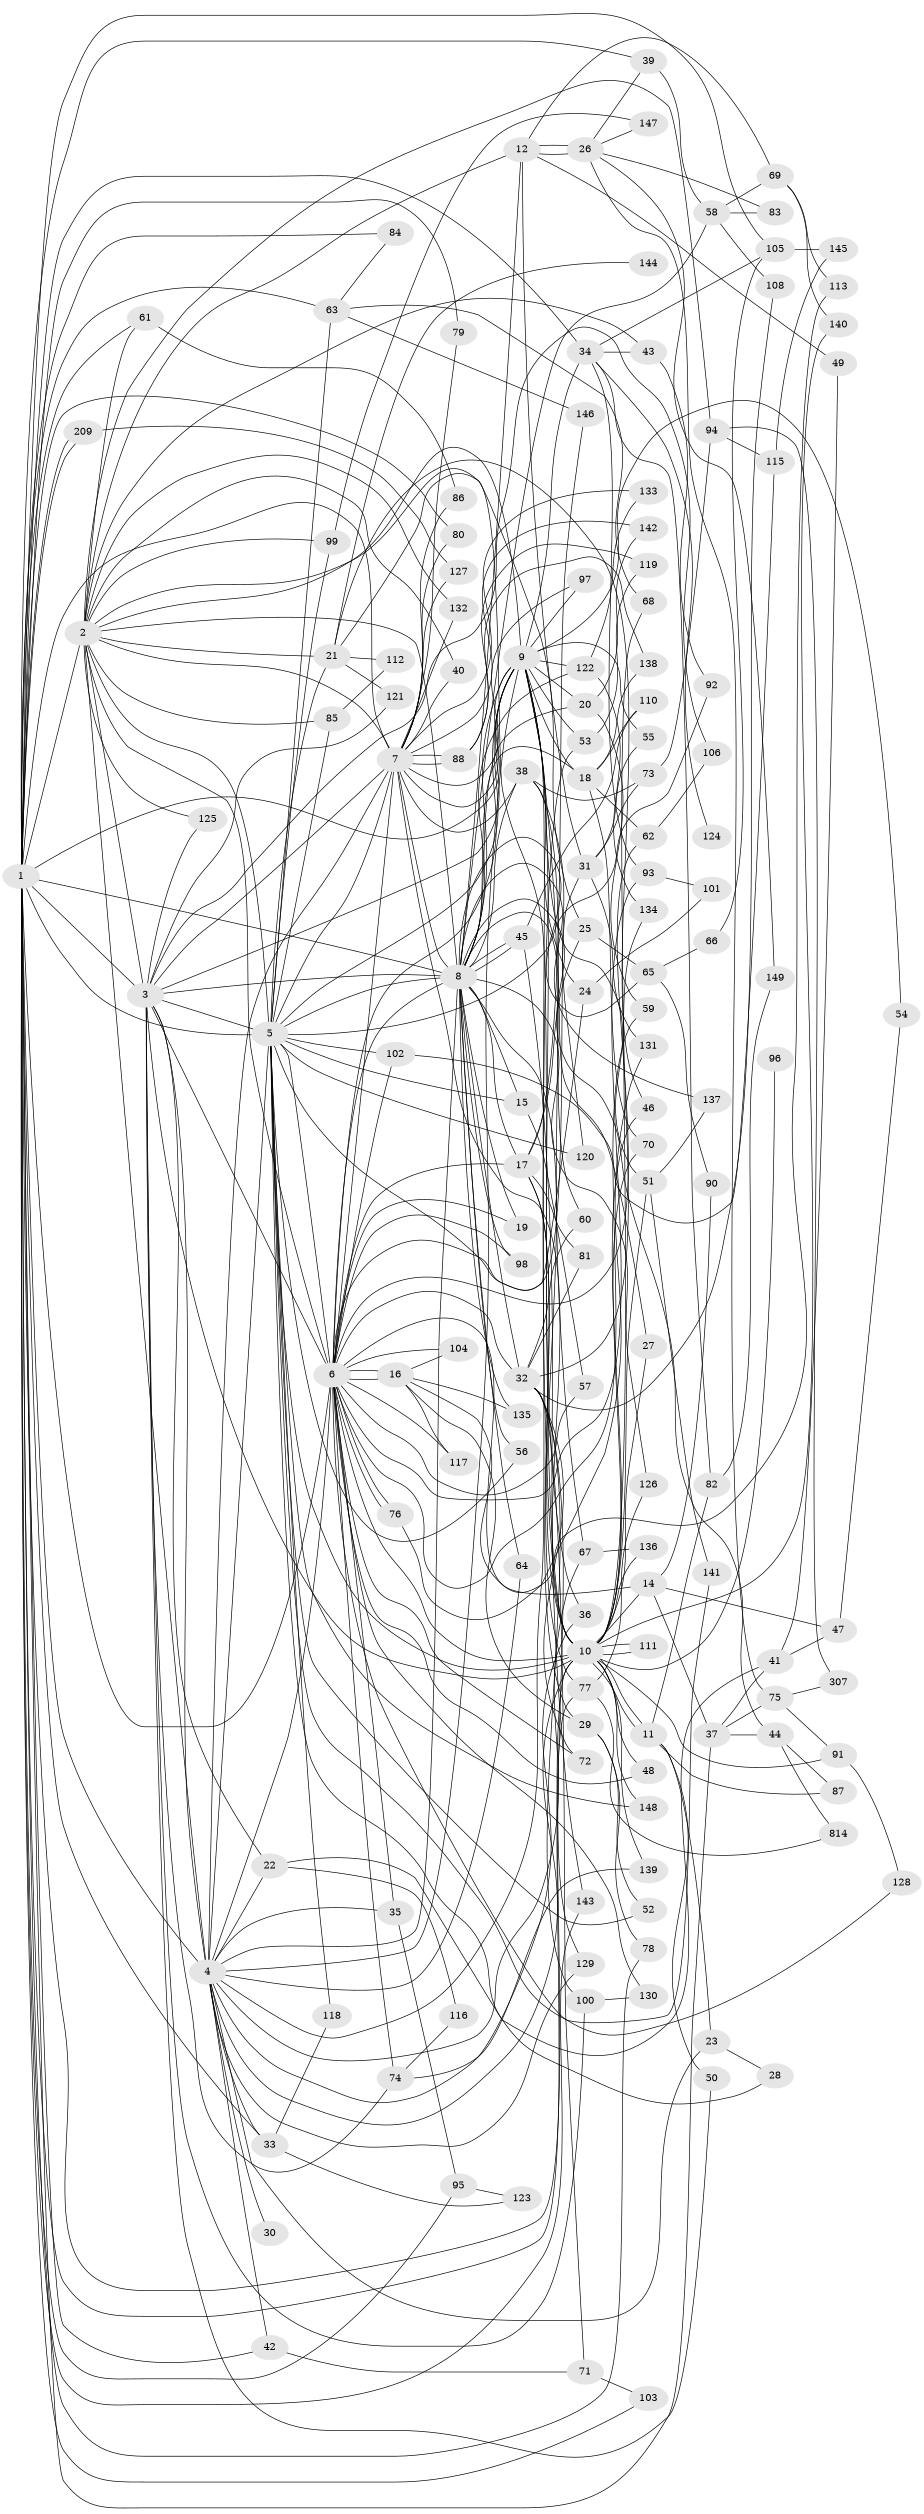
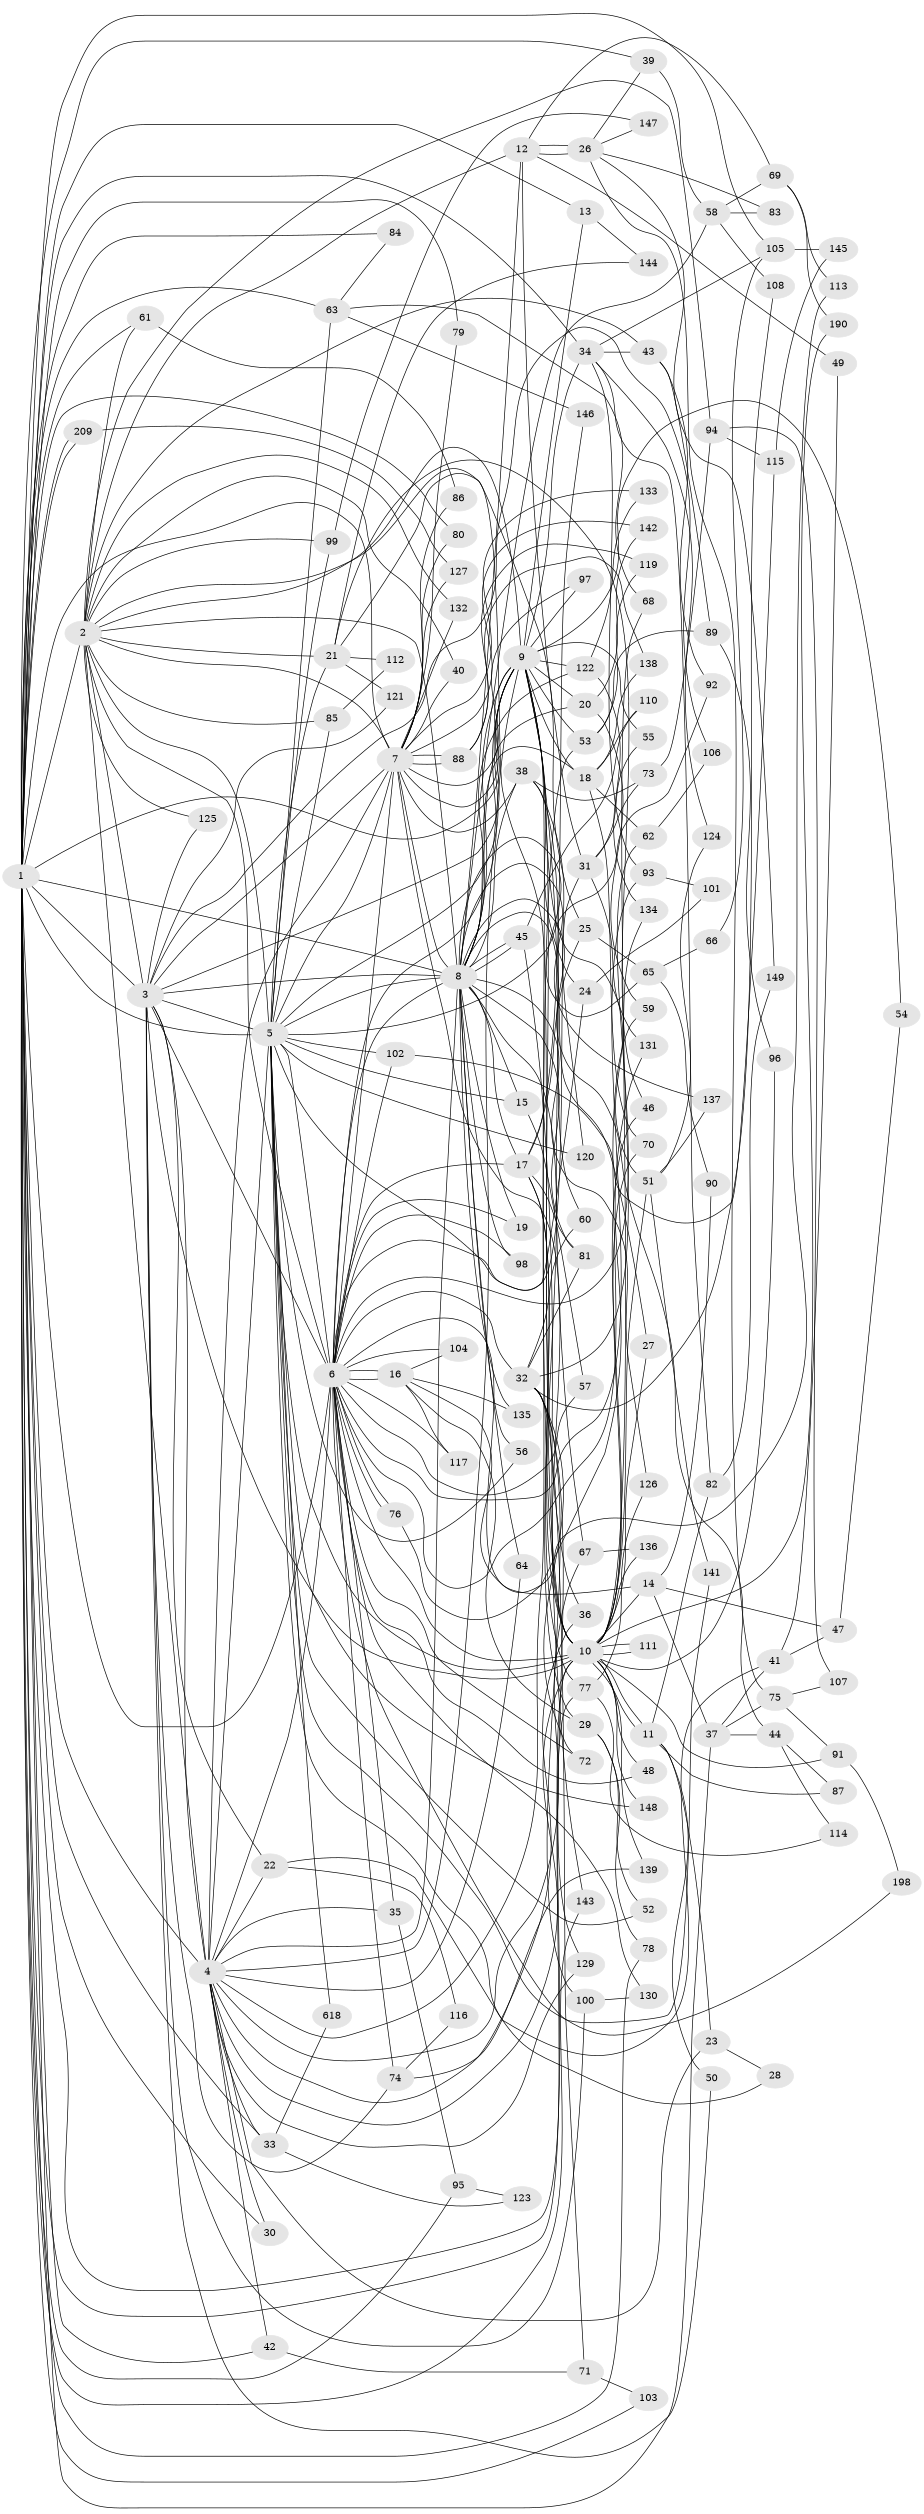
none -> (585, 212)
(838, 325) -> (838, 325)
none -> (712, 633)
none -> (686, 1012)
(498, 1254) -> (559, 1100)
(838, 1683) -> (838, 1683)
none -> (43, 1692)
(838, 1834) -> (838, 1834)
(902, 1883) -> (902, 1883)
(332, 2016) -> (332, 2016)
